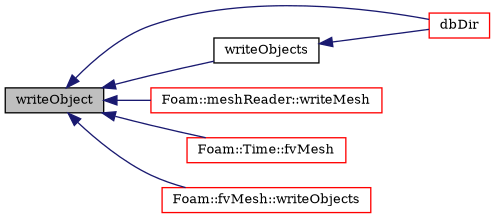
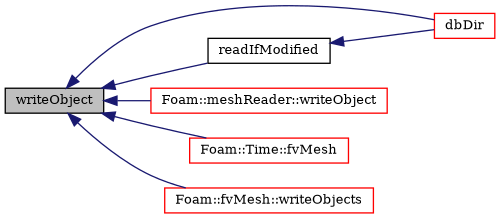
(266, 50) -> (269, 51)
(266, 100) -> (269, 101)
